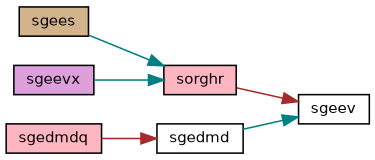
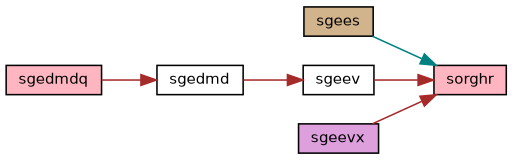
(121, 80) -> (397, 113)
(260, 93) -> (396, 80)
(263, 125) -> (265, 80)
